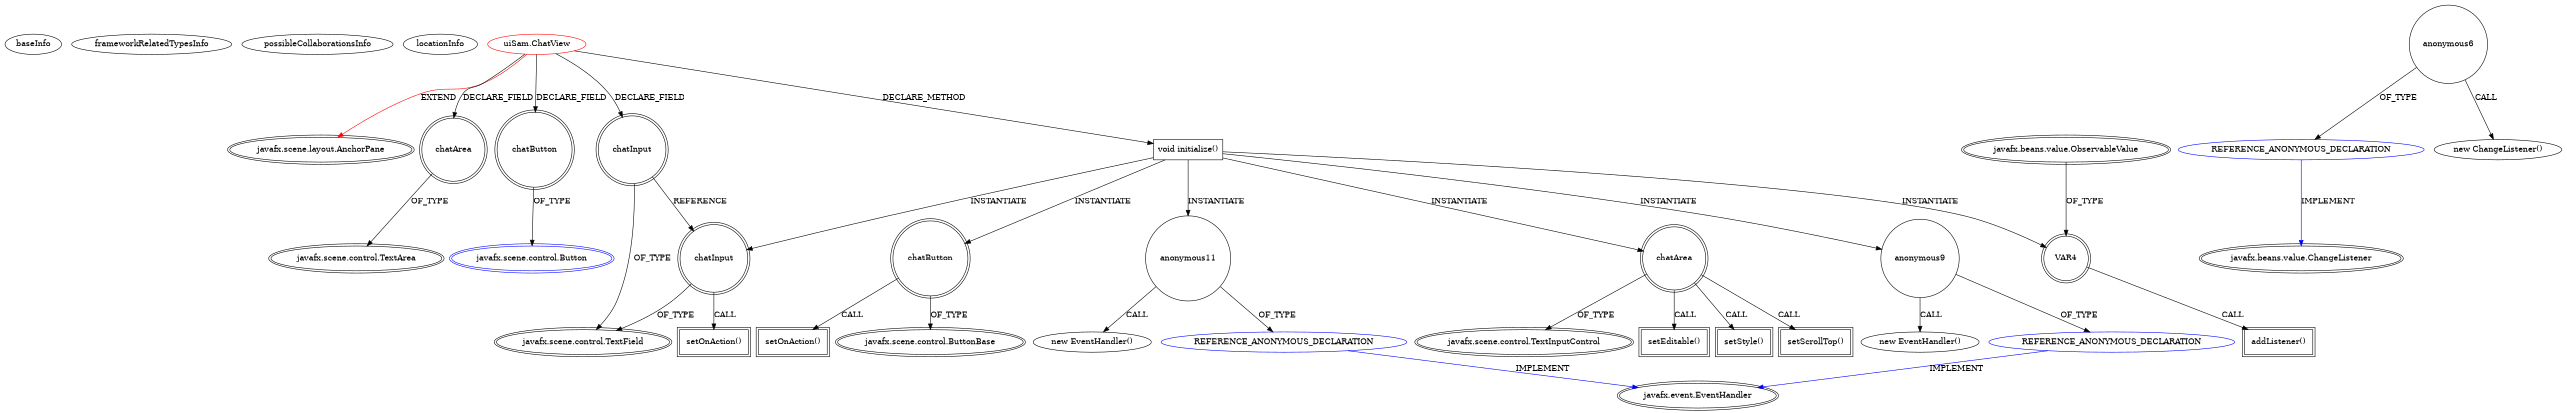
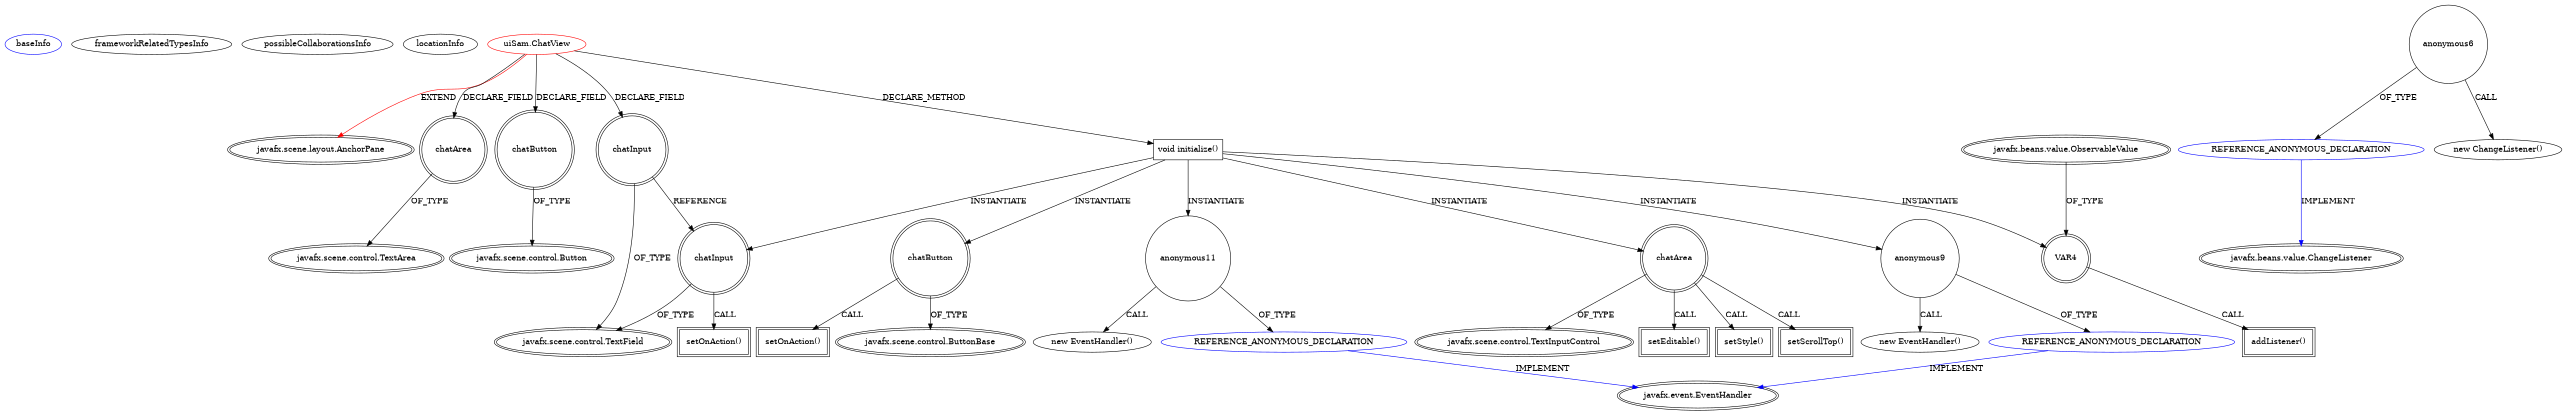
(33, 44) -> (33, 44)
(532, 258) -> (532, 258)
